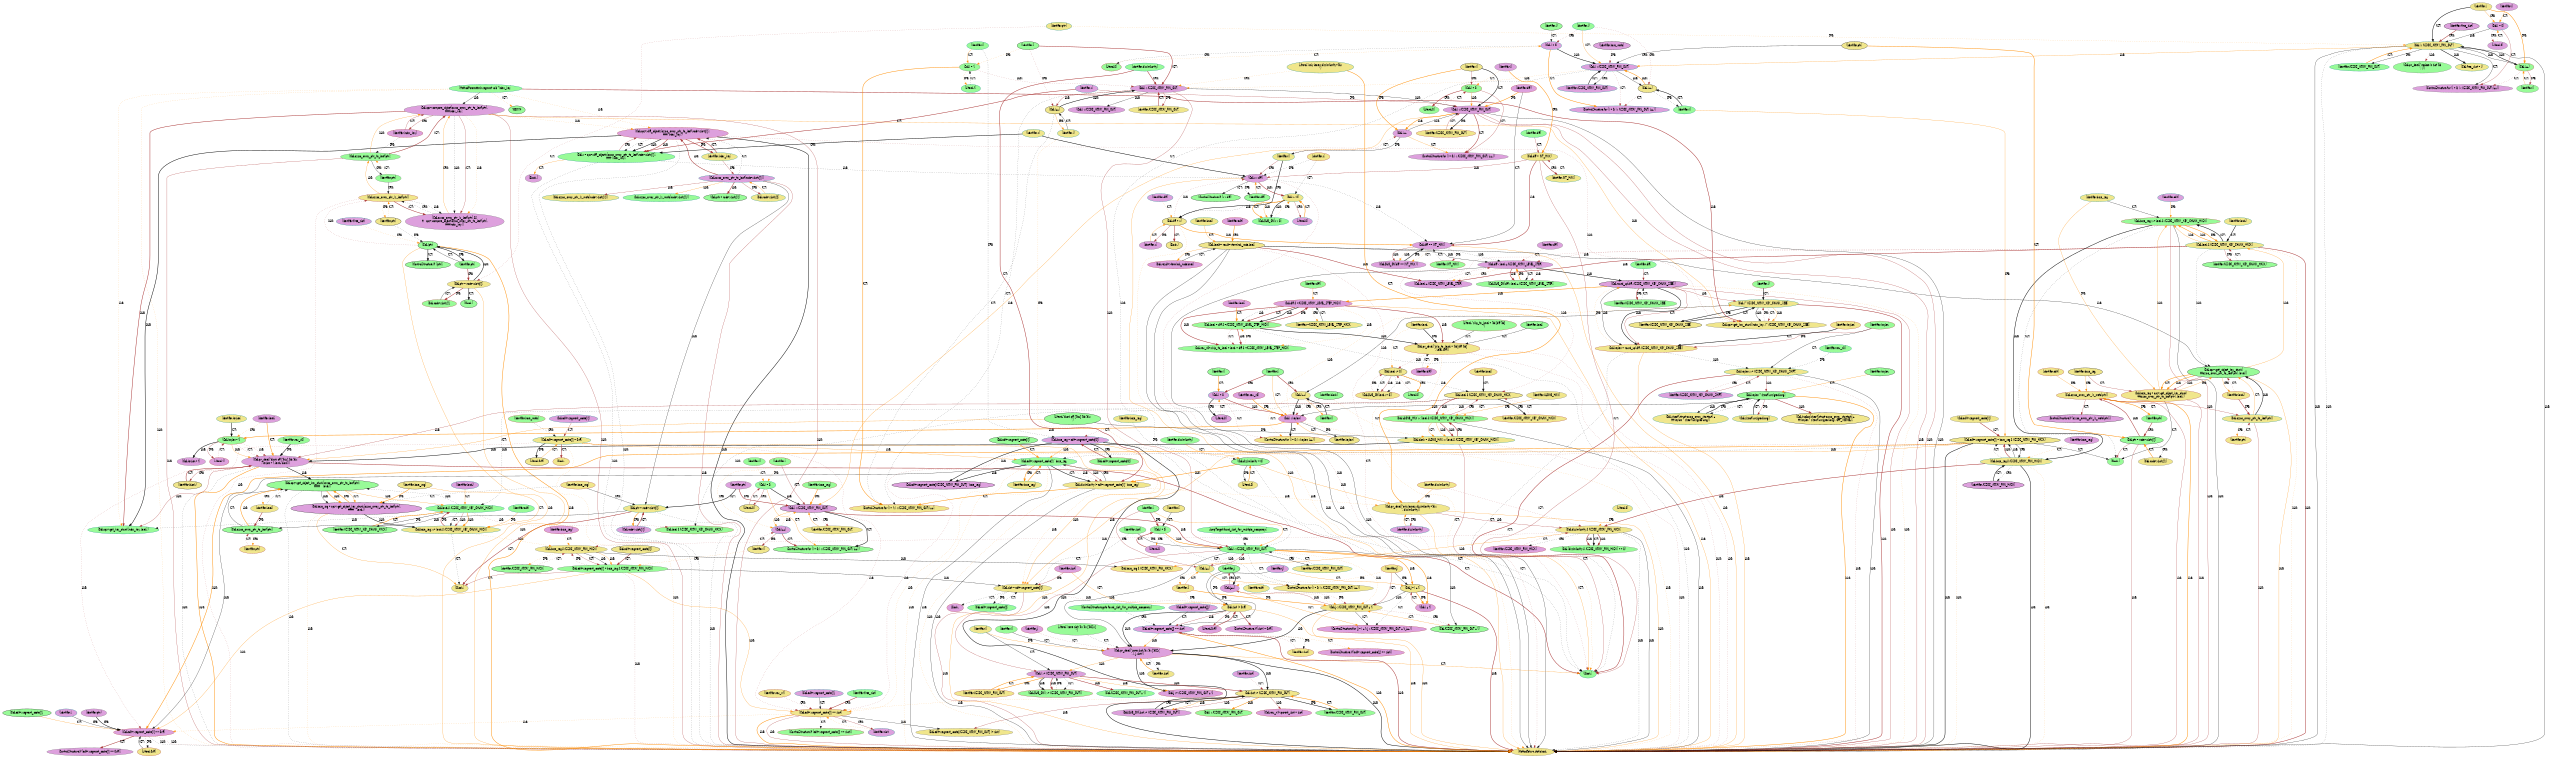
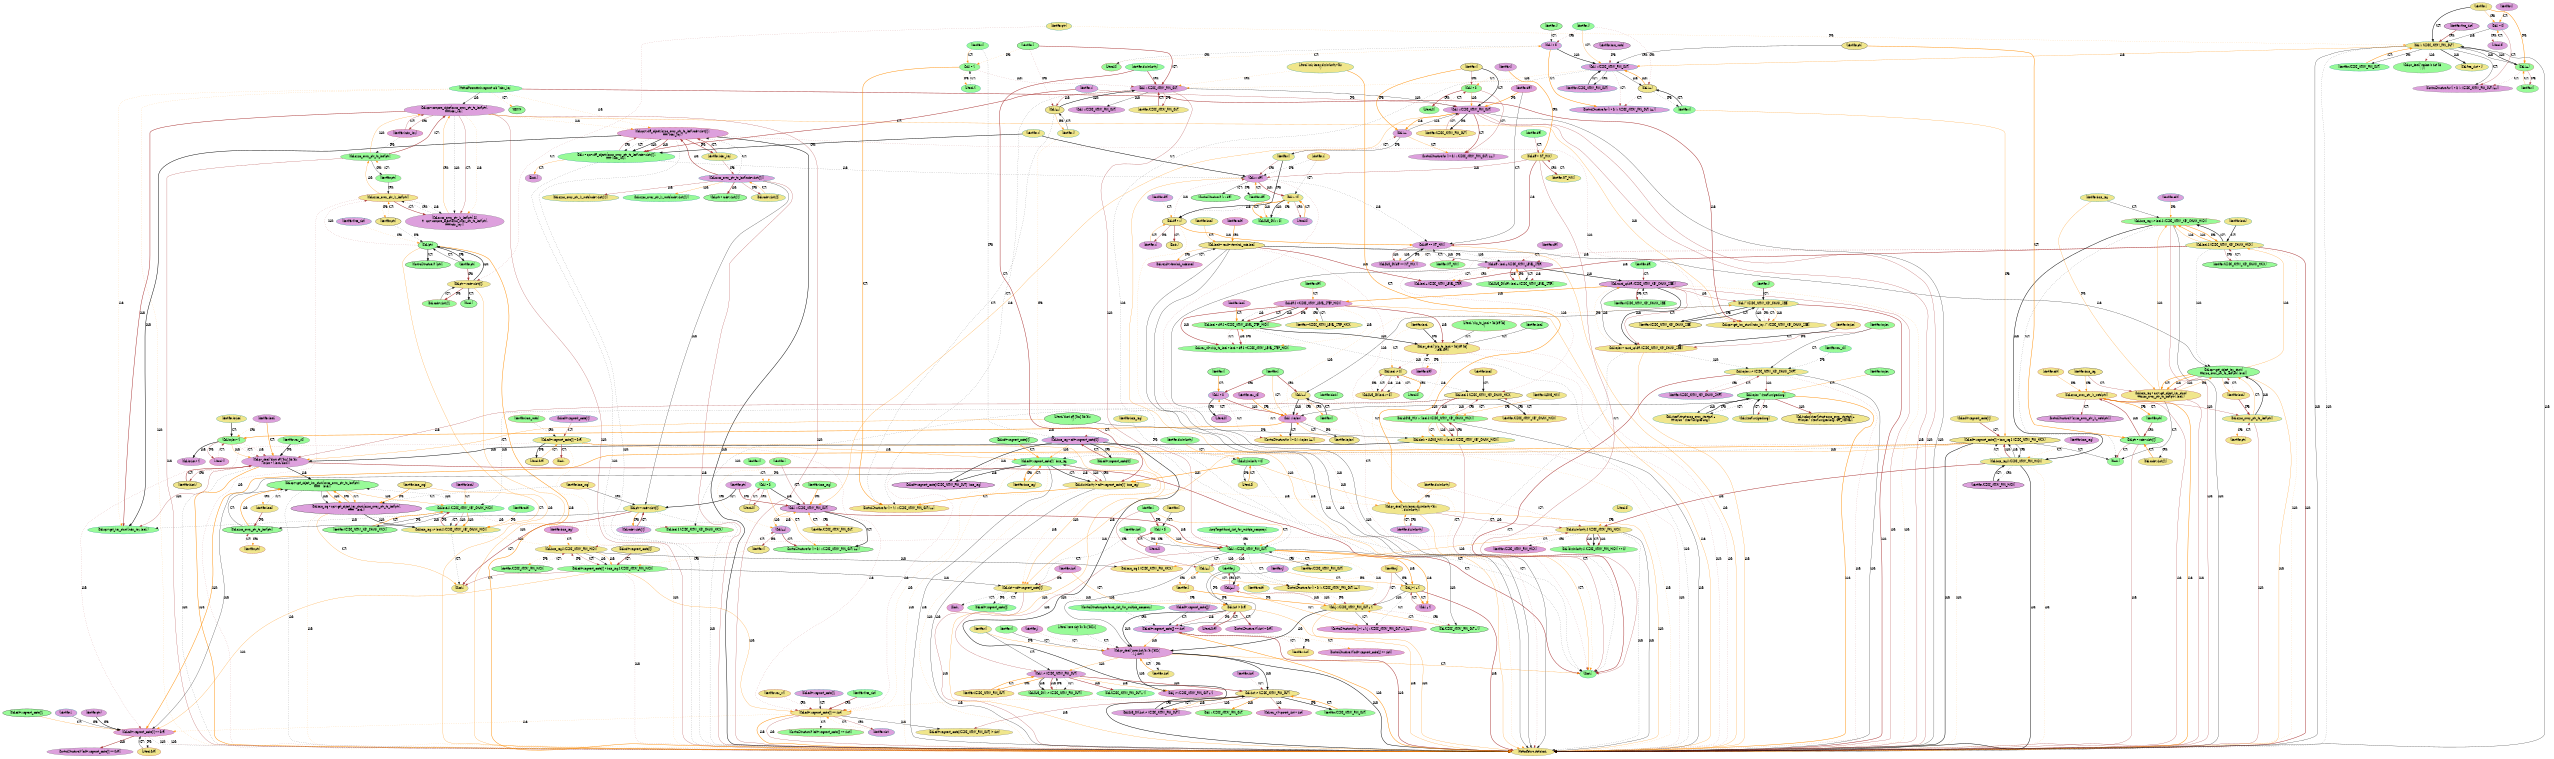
(1424, 598) -> (1424, 598)
(123, 742) -> (123, 742)
